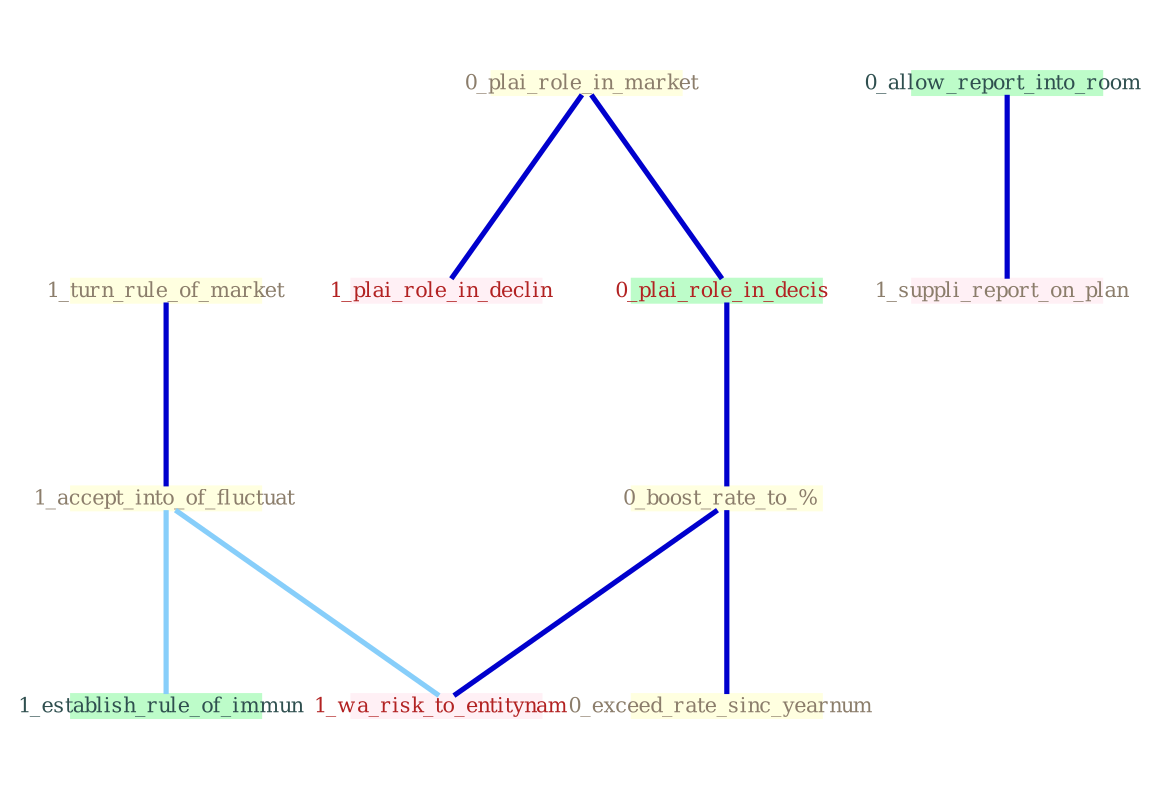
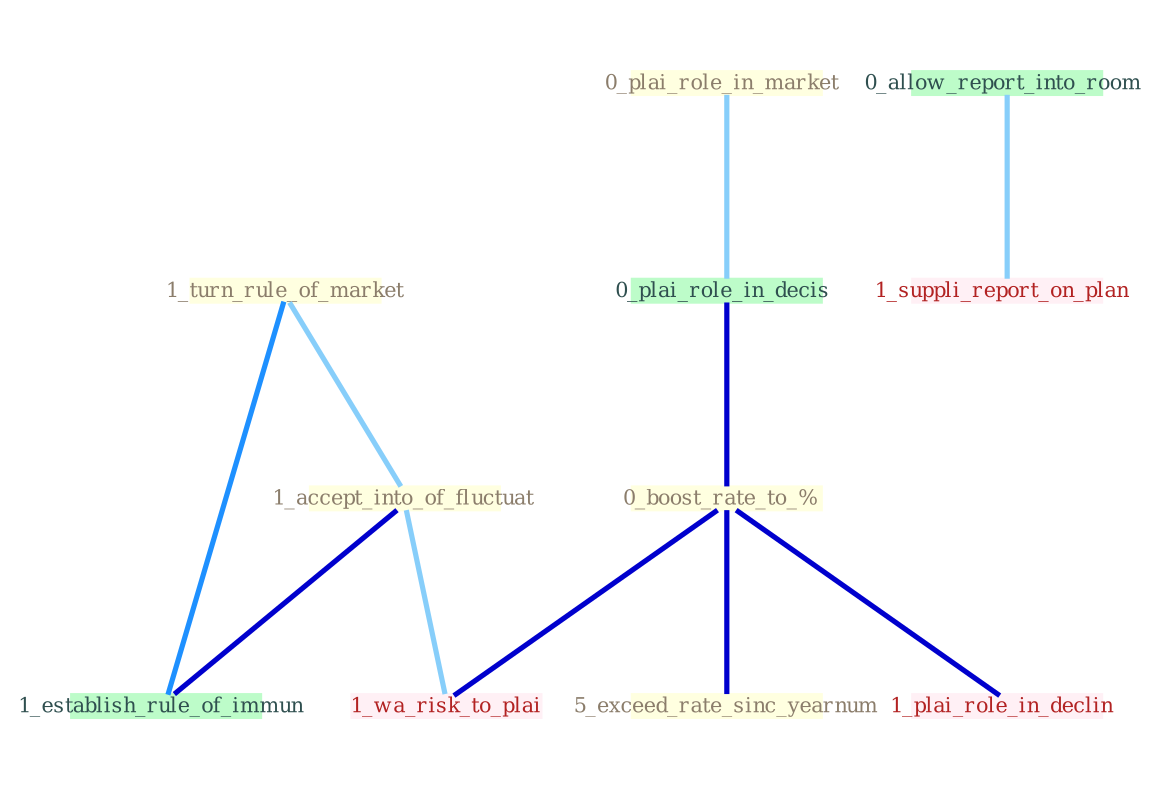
(517, 187) -> (868, 603)
(657, 187) -> (727, 187)
(1007, 187) -> (1007, 187)
(727, 291) -> (727, 291)
(1007, 291) -> (1007, 291)
(166, 394) -> (345, 394)
none -> (226, 498)
(166, 602) -> (286, 602)
(446, 706) -> (446, 706)
(727, 706) -> (727, 706)
